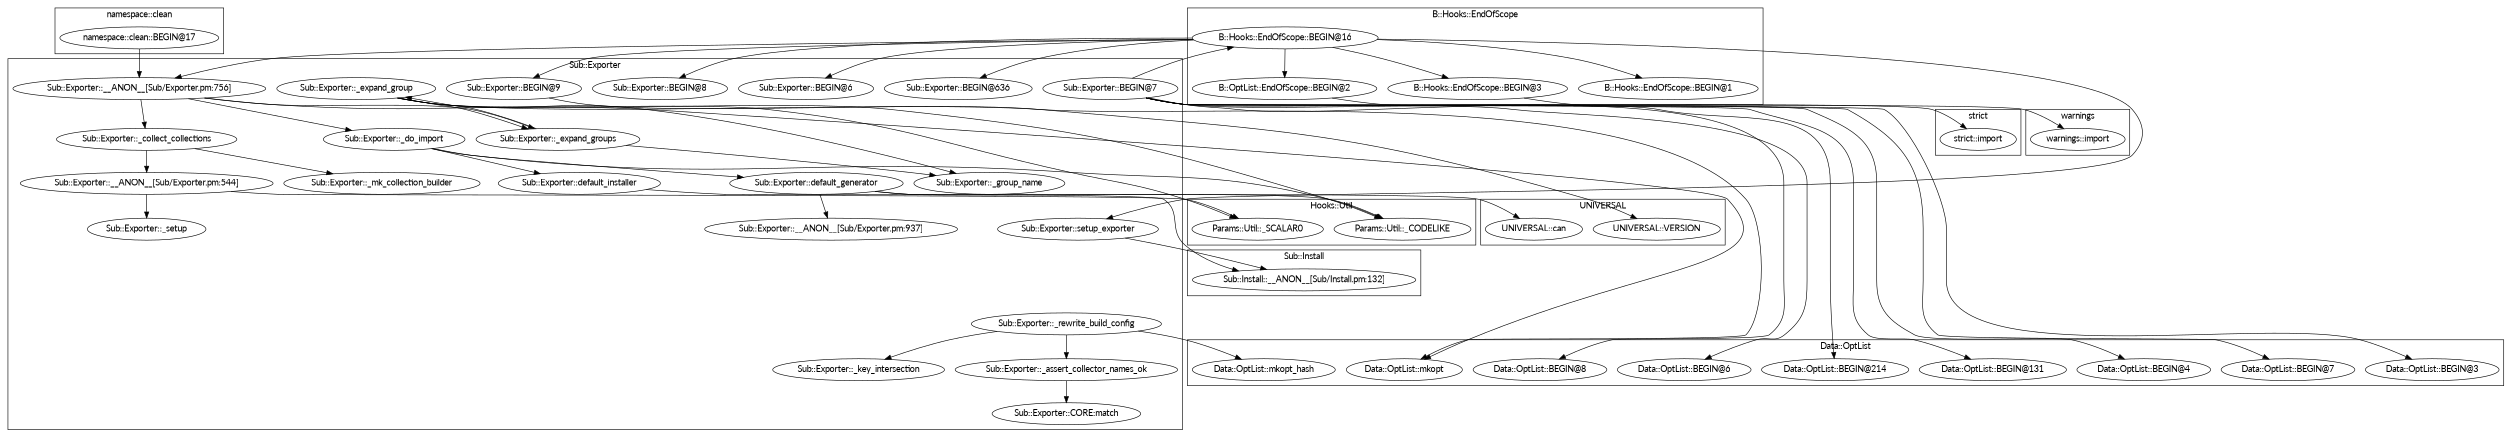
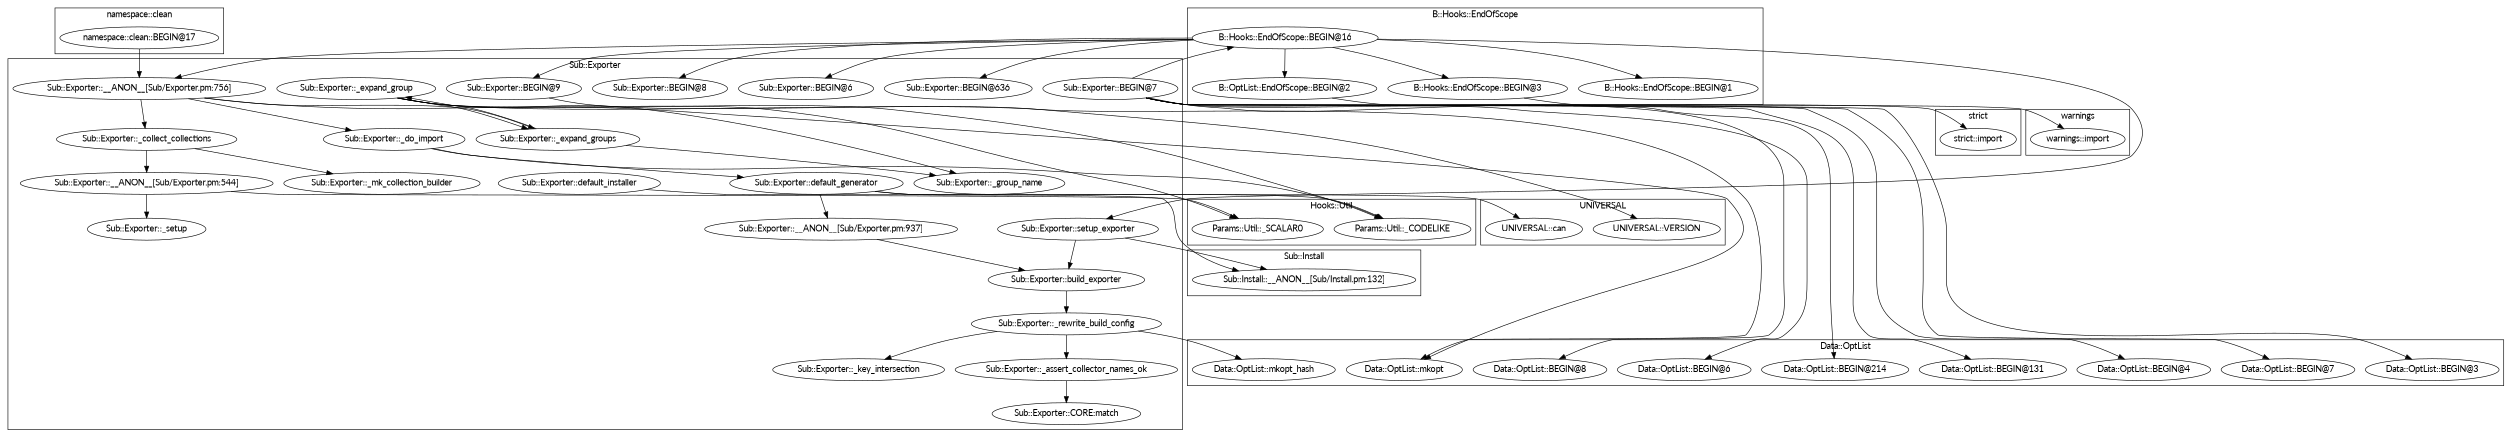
(483, 160) -> none
none -> (1066, 280)
